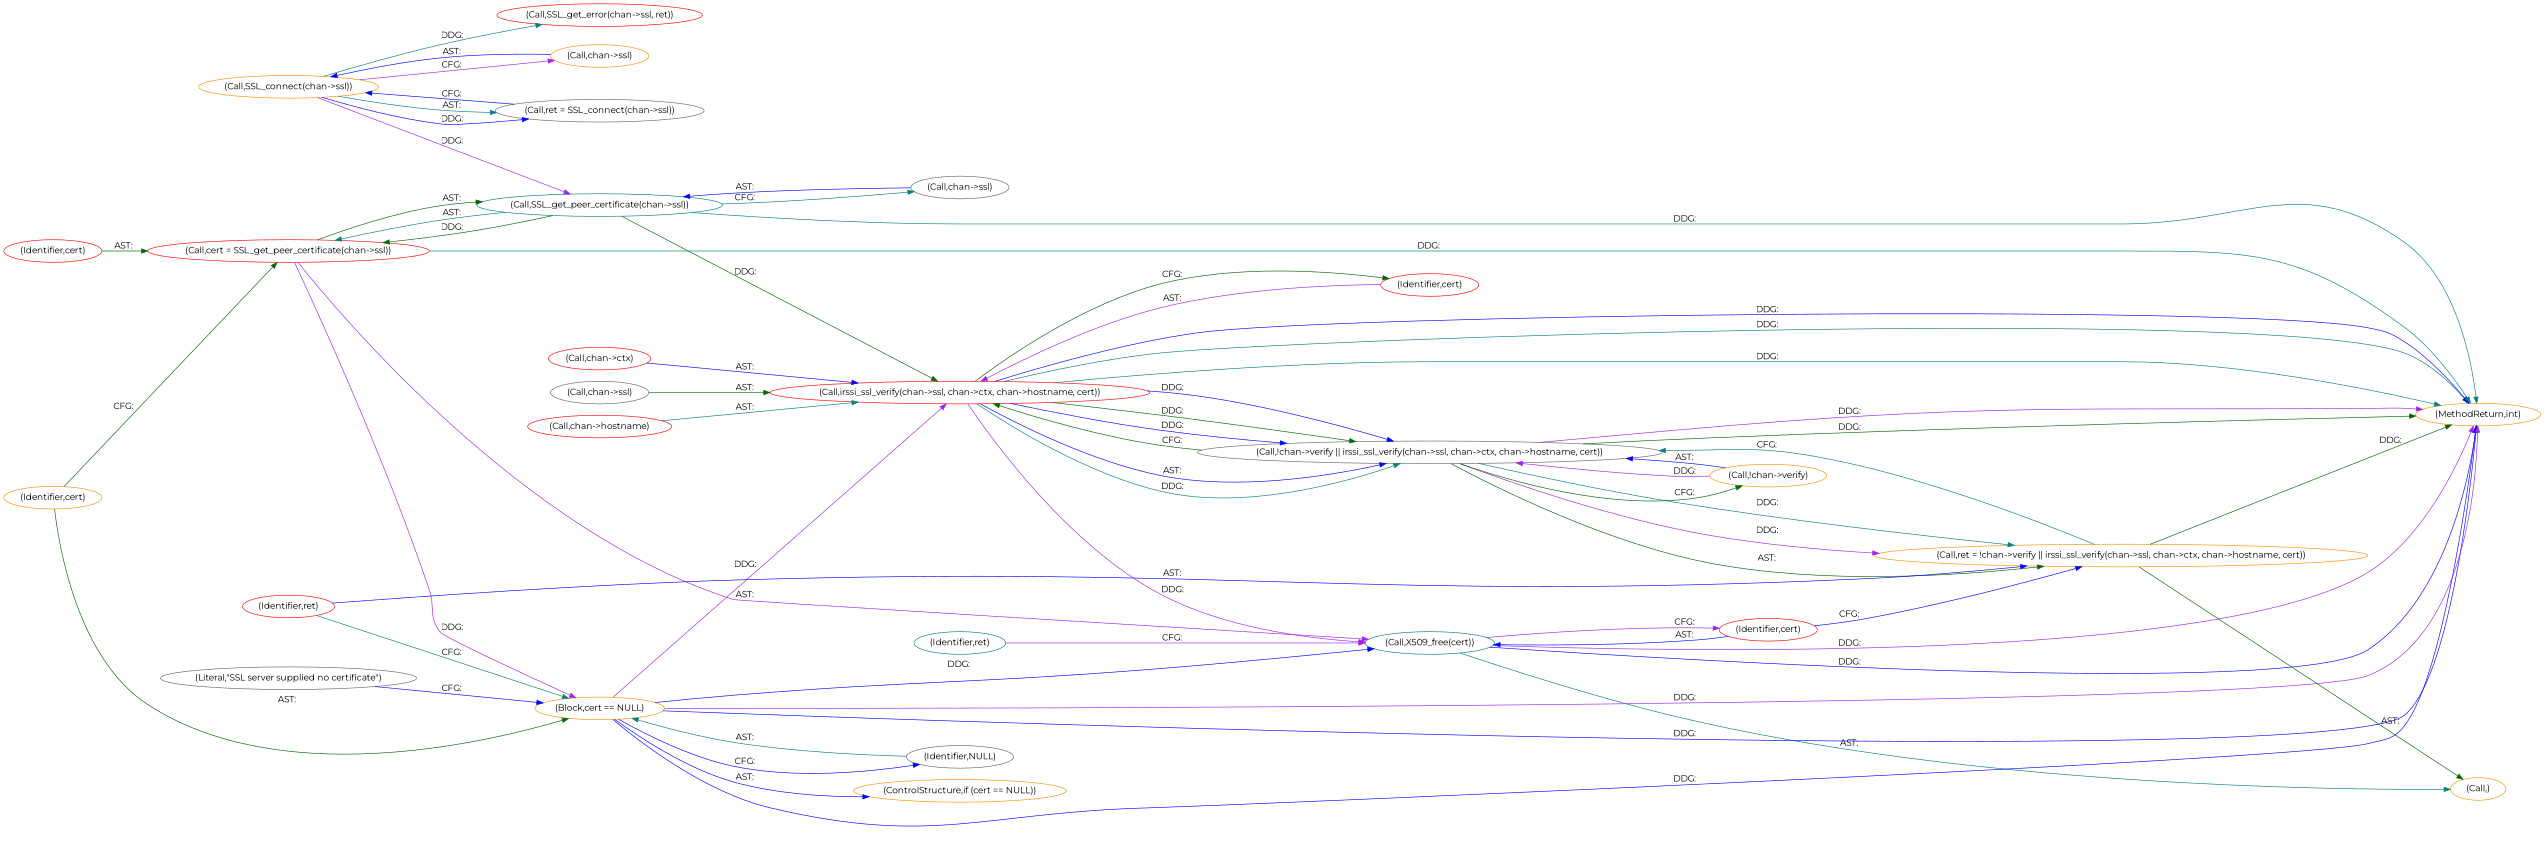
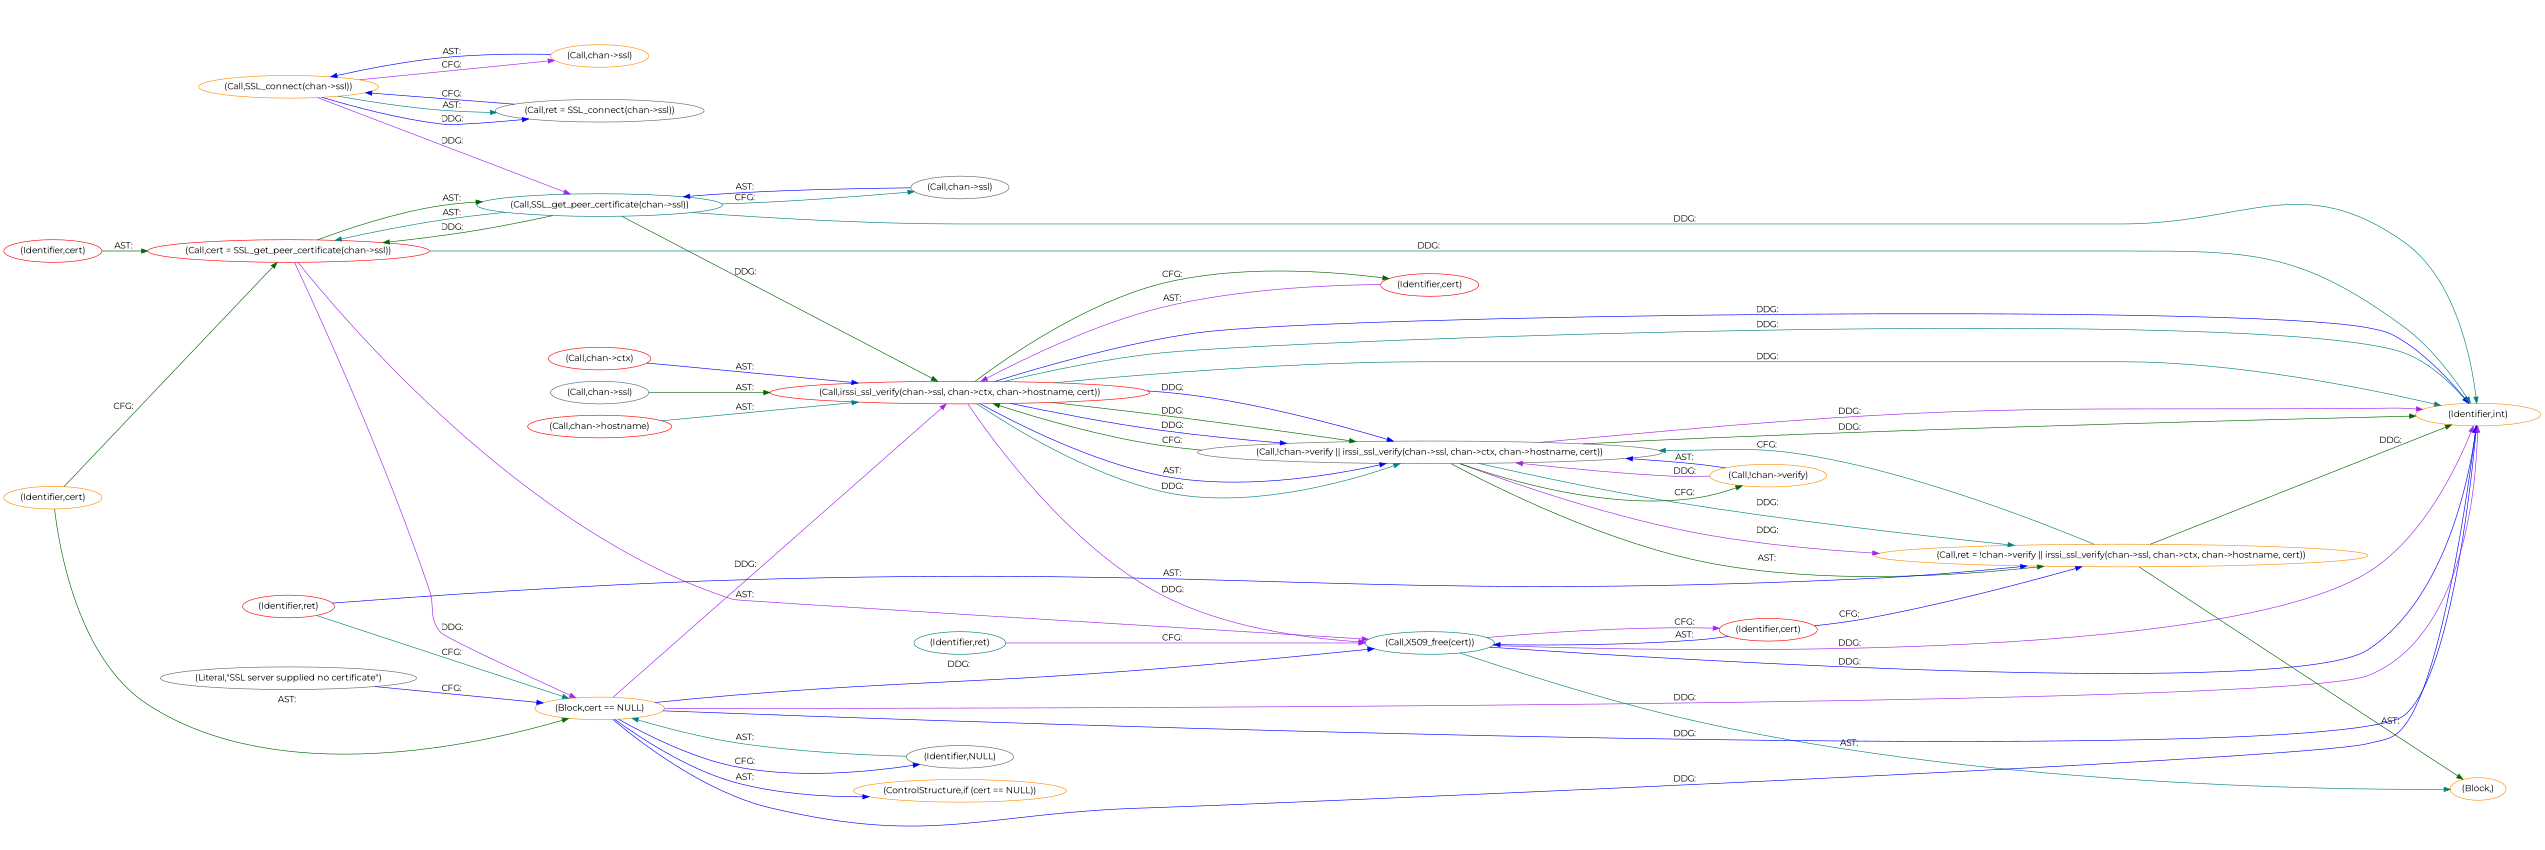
(600, 15) -> none
(2478, 415) -> (2478, 415)
(2478, 789) -> (2478, 789)
